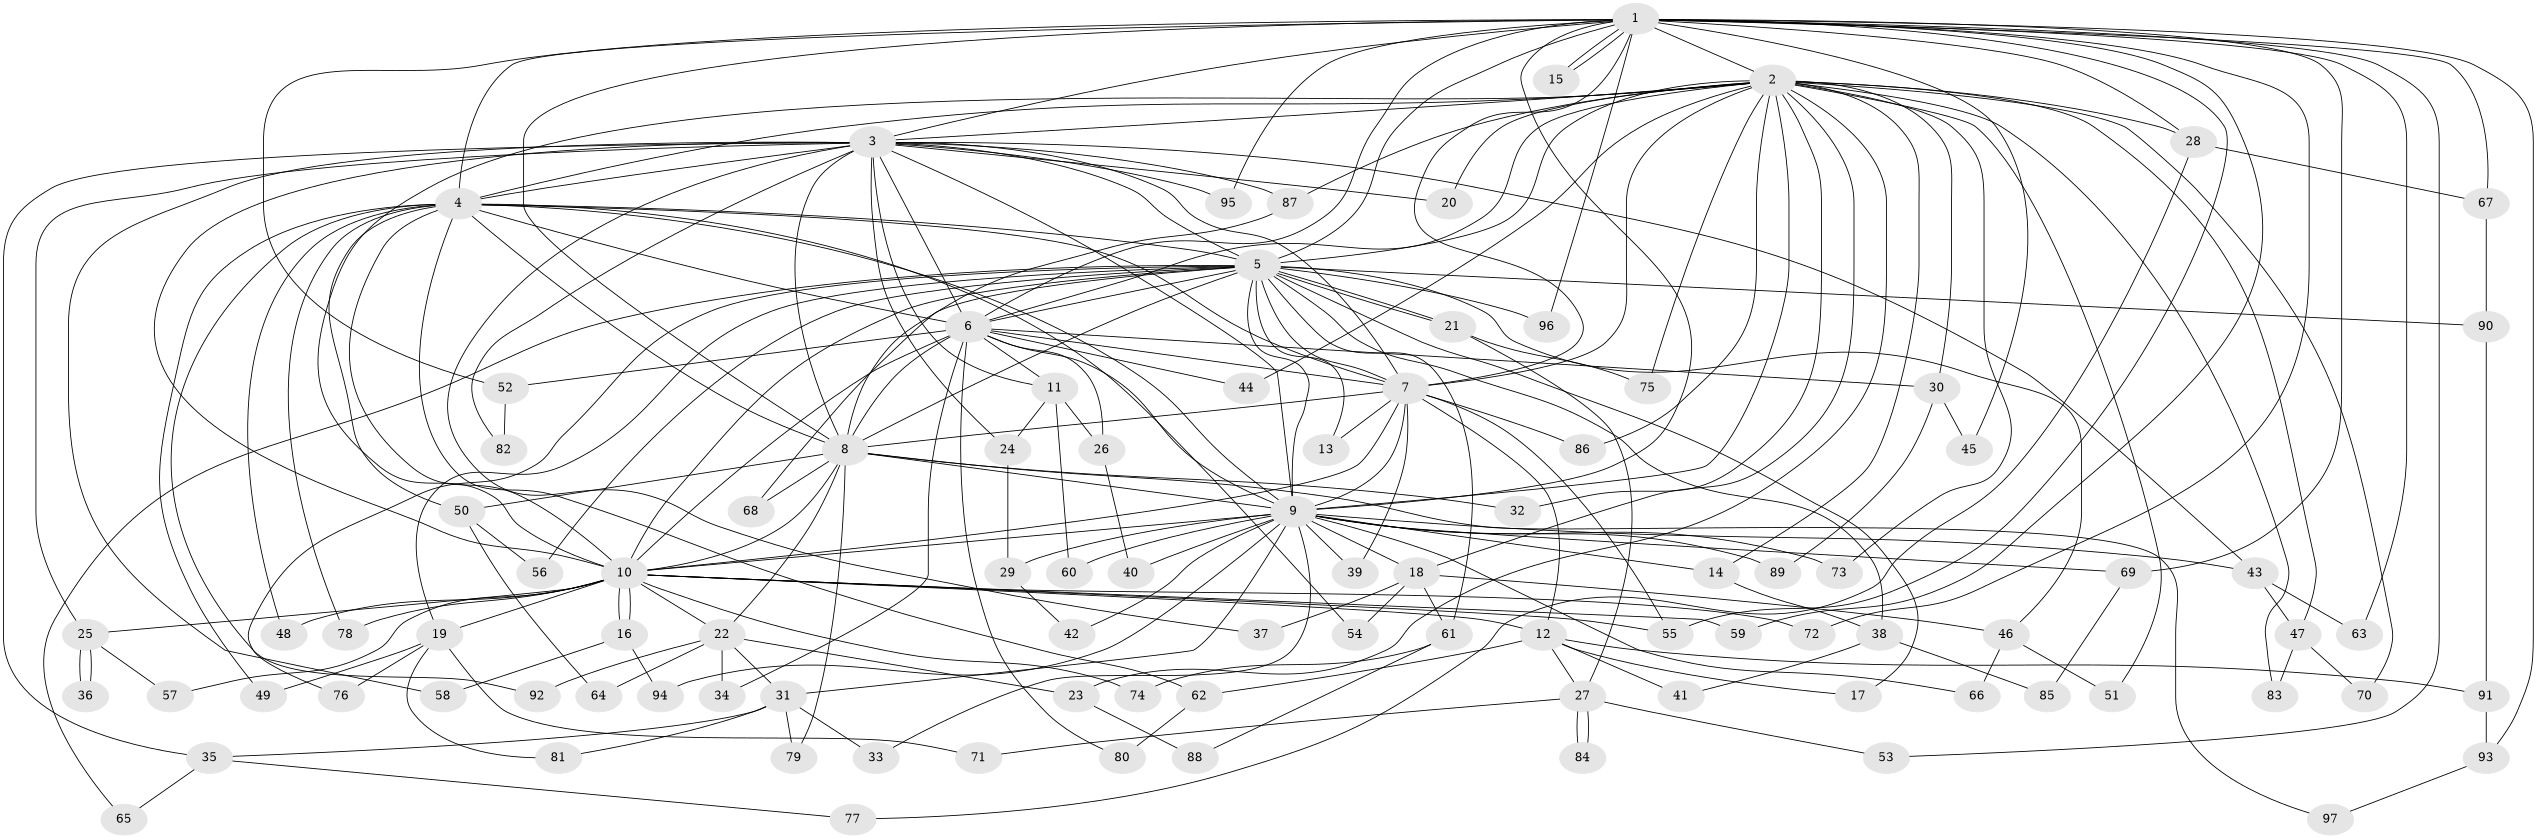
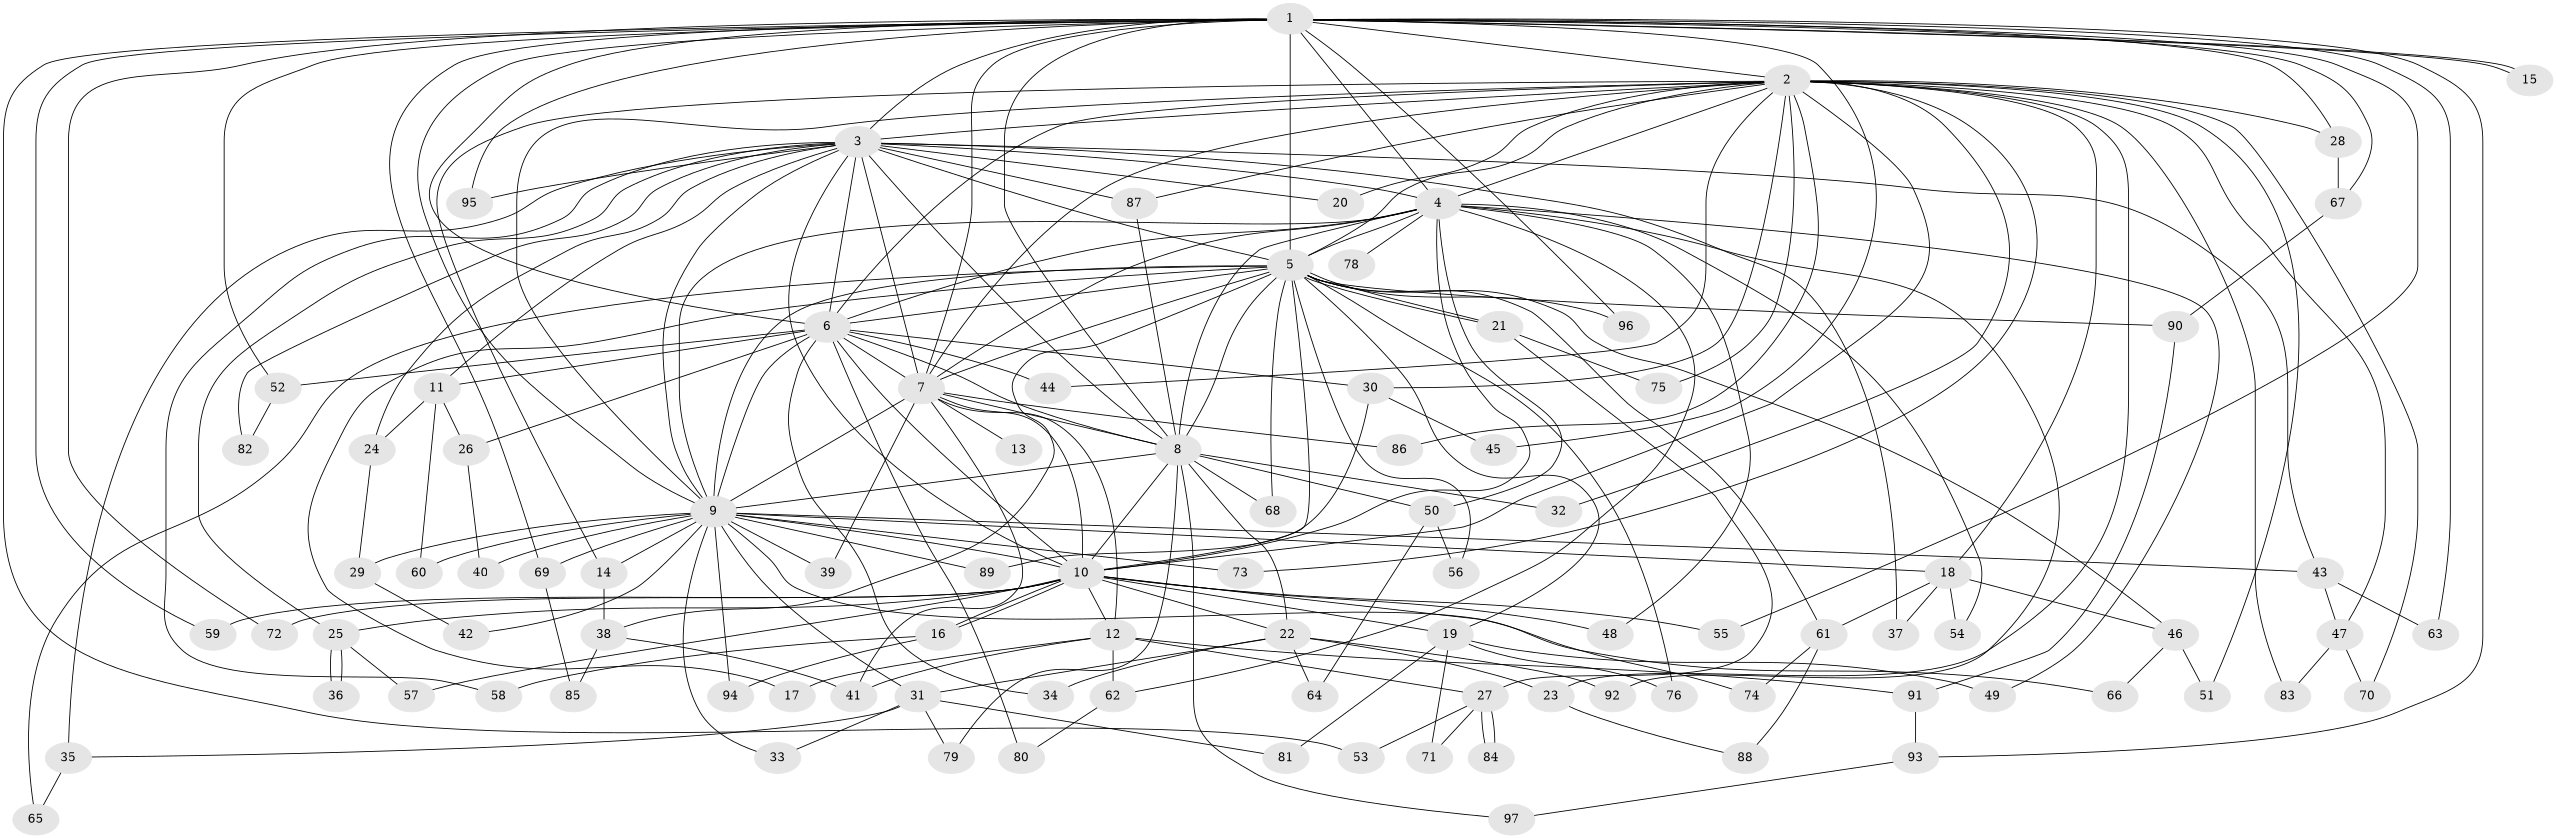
(1264, 331) -> none
(1554, 472) -> (1020, 582)
(484, 601) -> none
(853, 820) -> none
